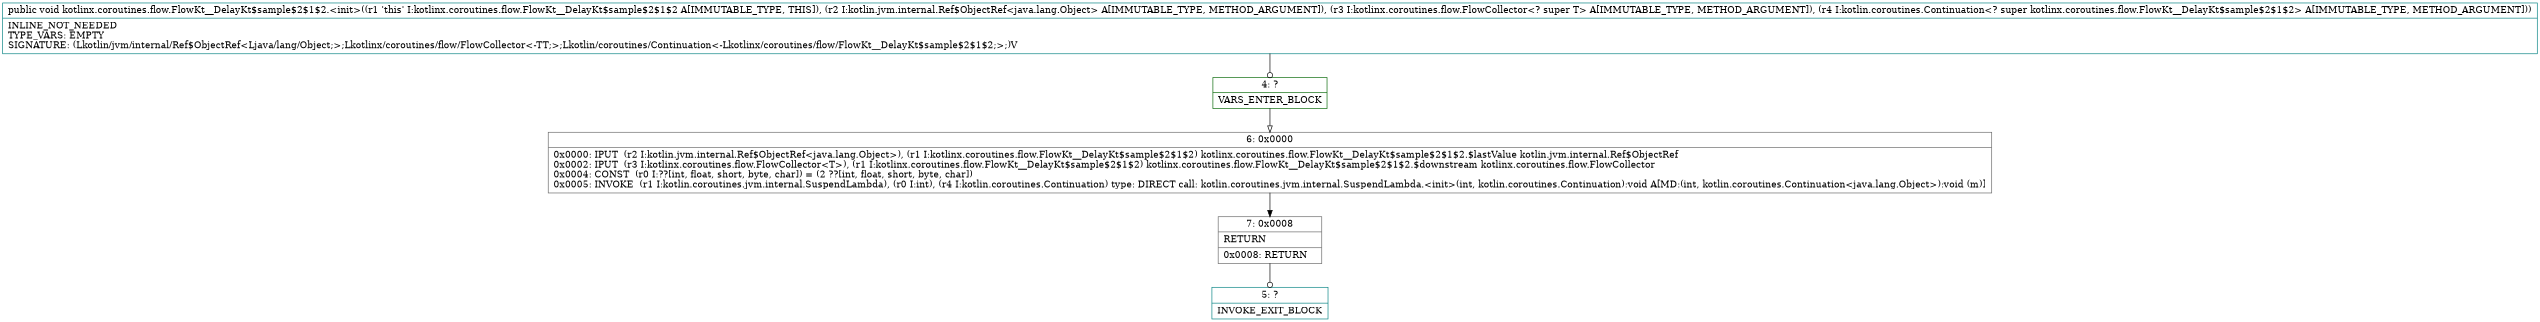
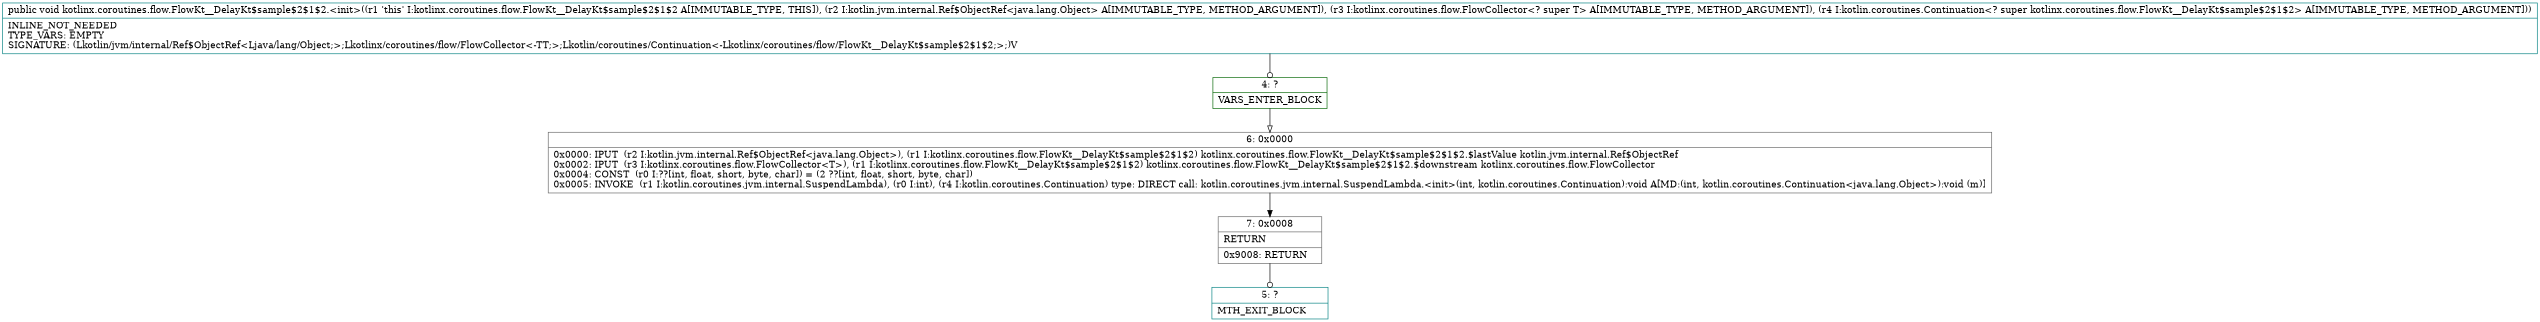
(1270, 255) -> (1270, 255)
(1270, 311) -> (1262, 311)
